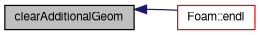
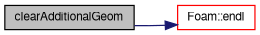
(162, 10) -> (150, 26)
